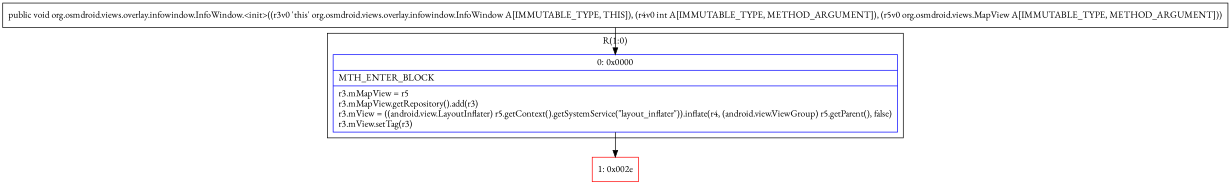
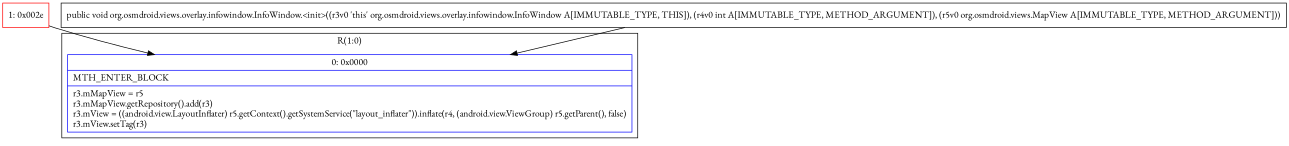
(615, 142) -> (98, 40)
